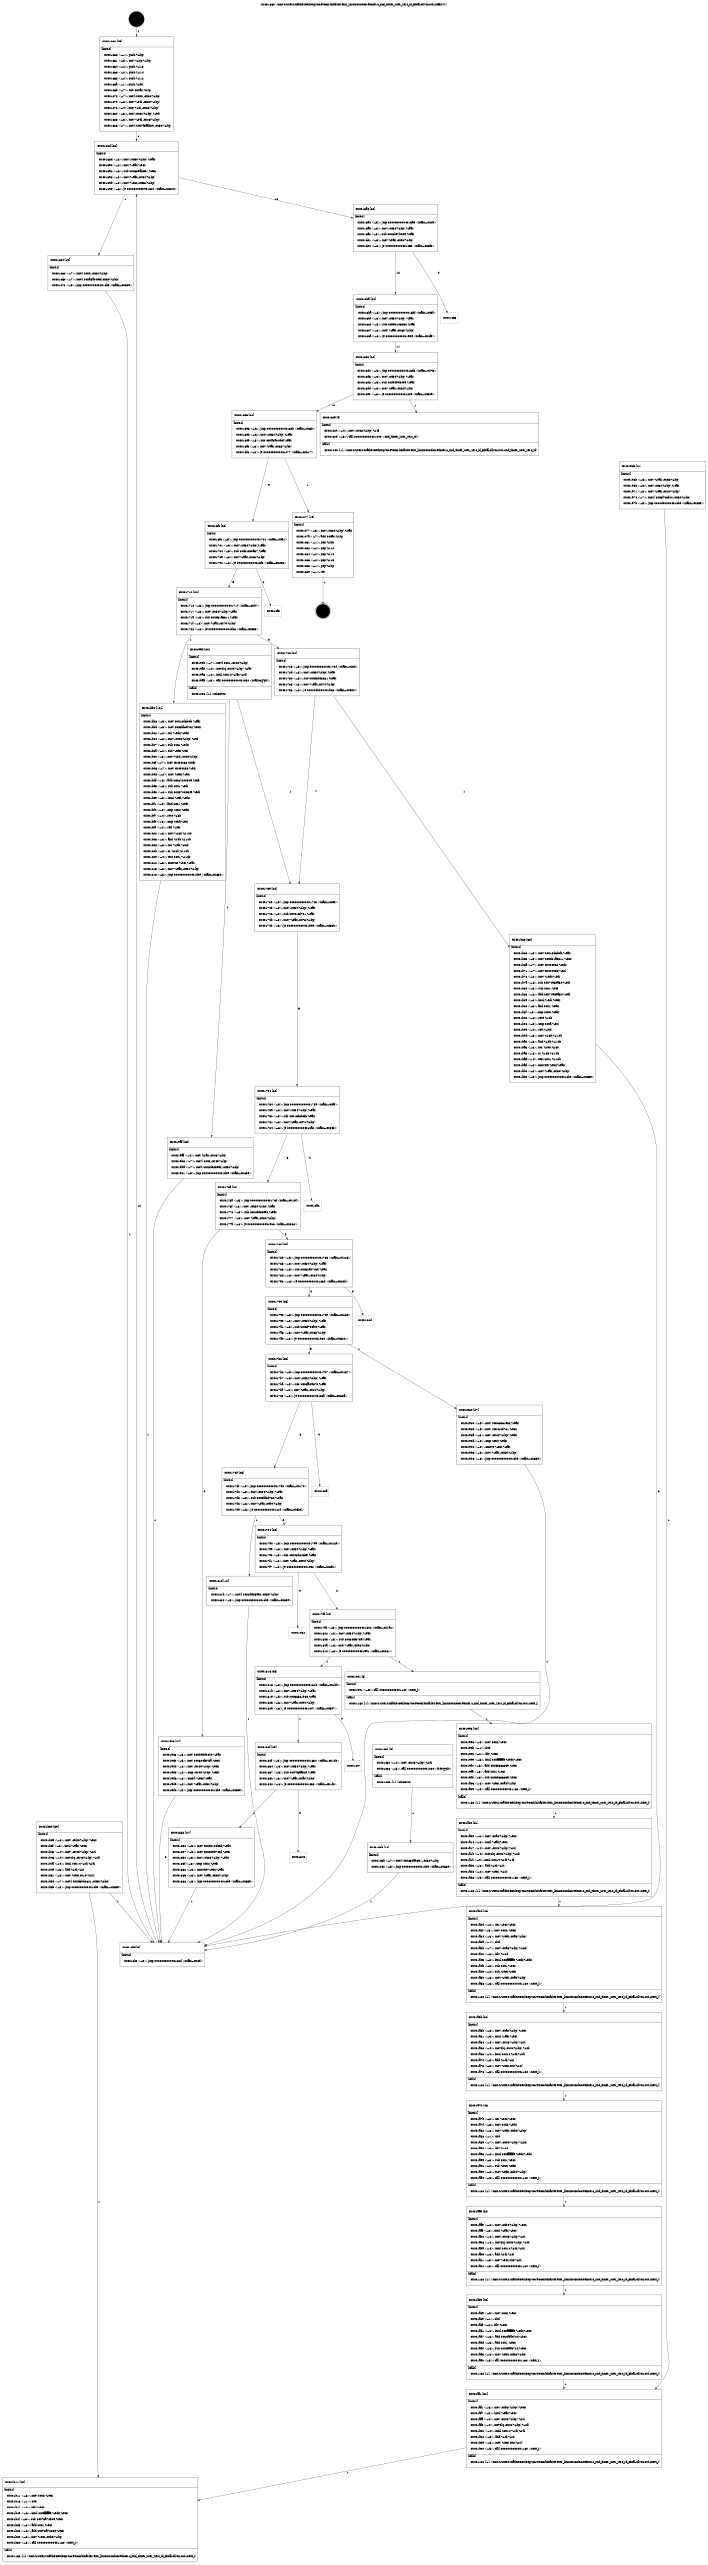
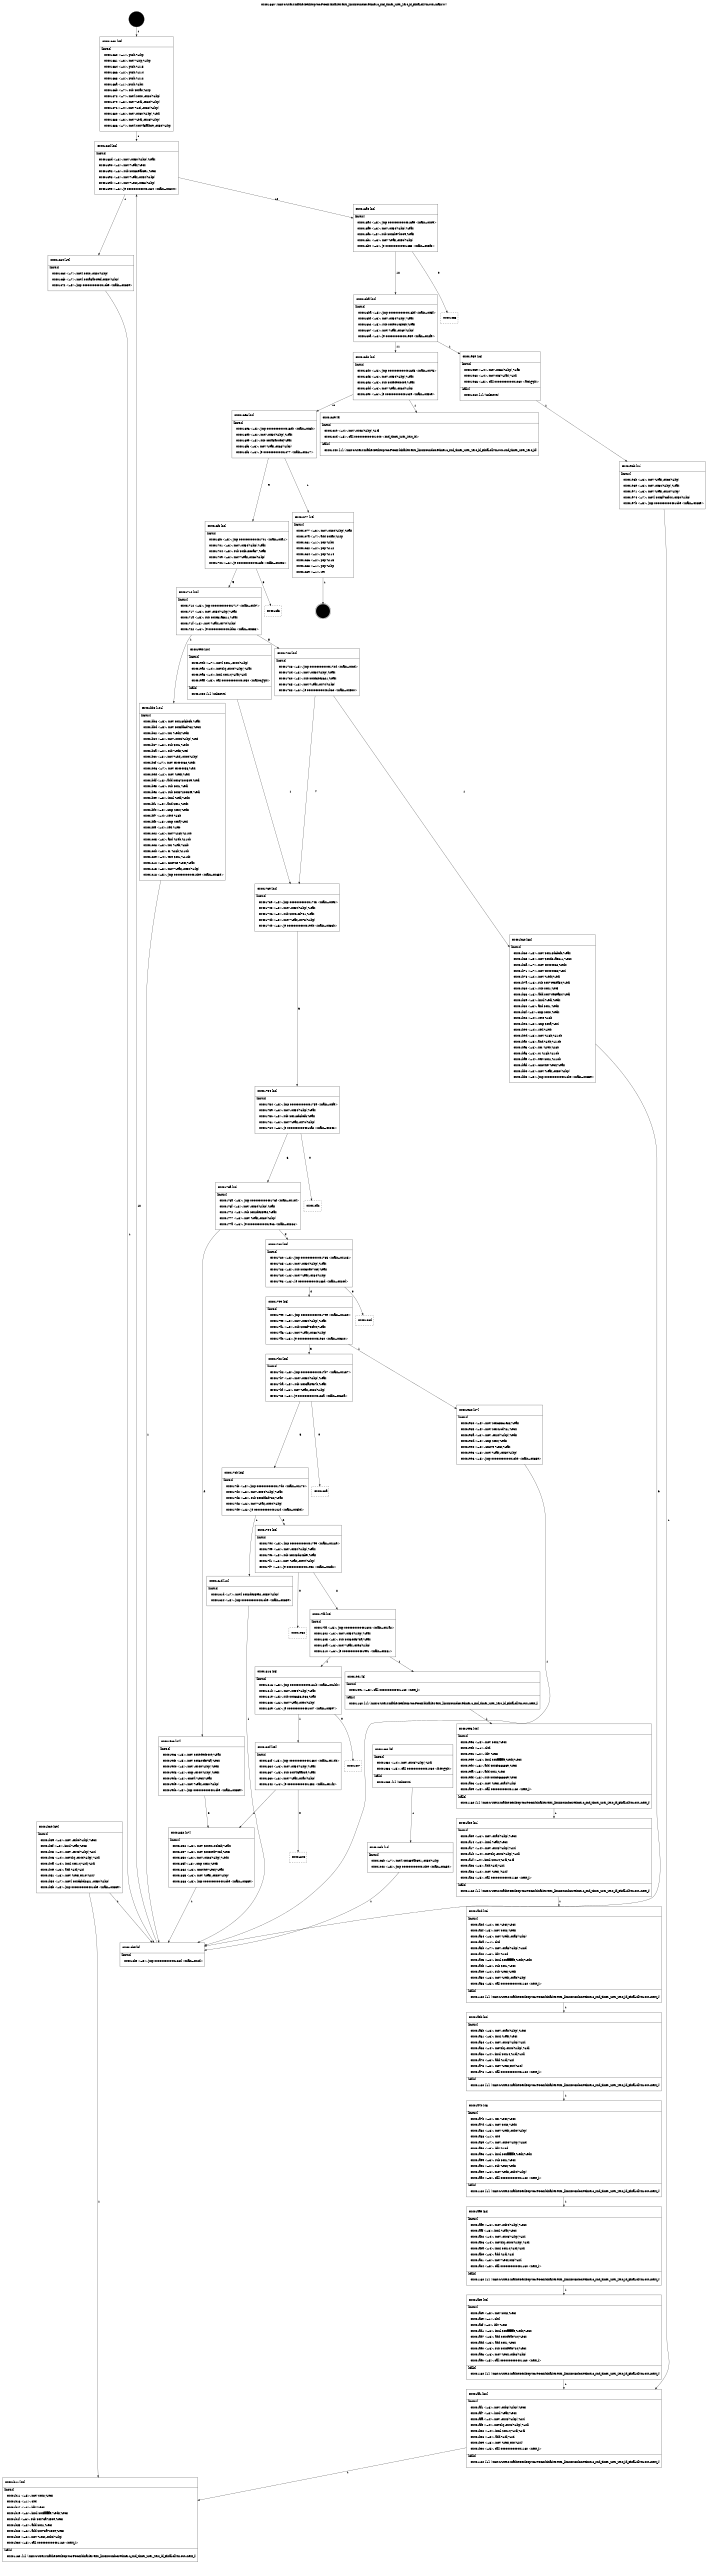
none -> (500, 376)
(210, 1158) -> none
(159, 1867) -> (206, 1811)
